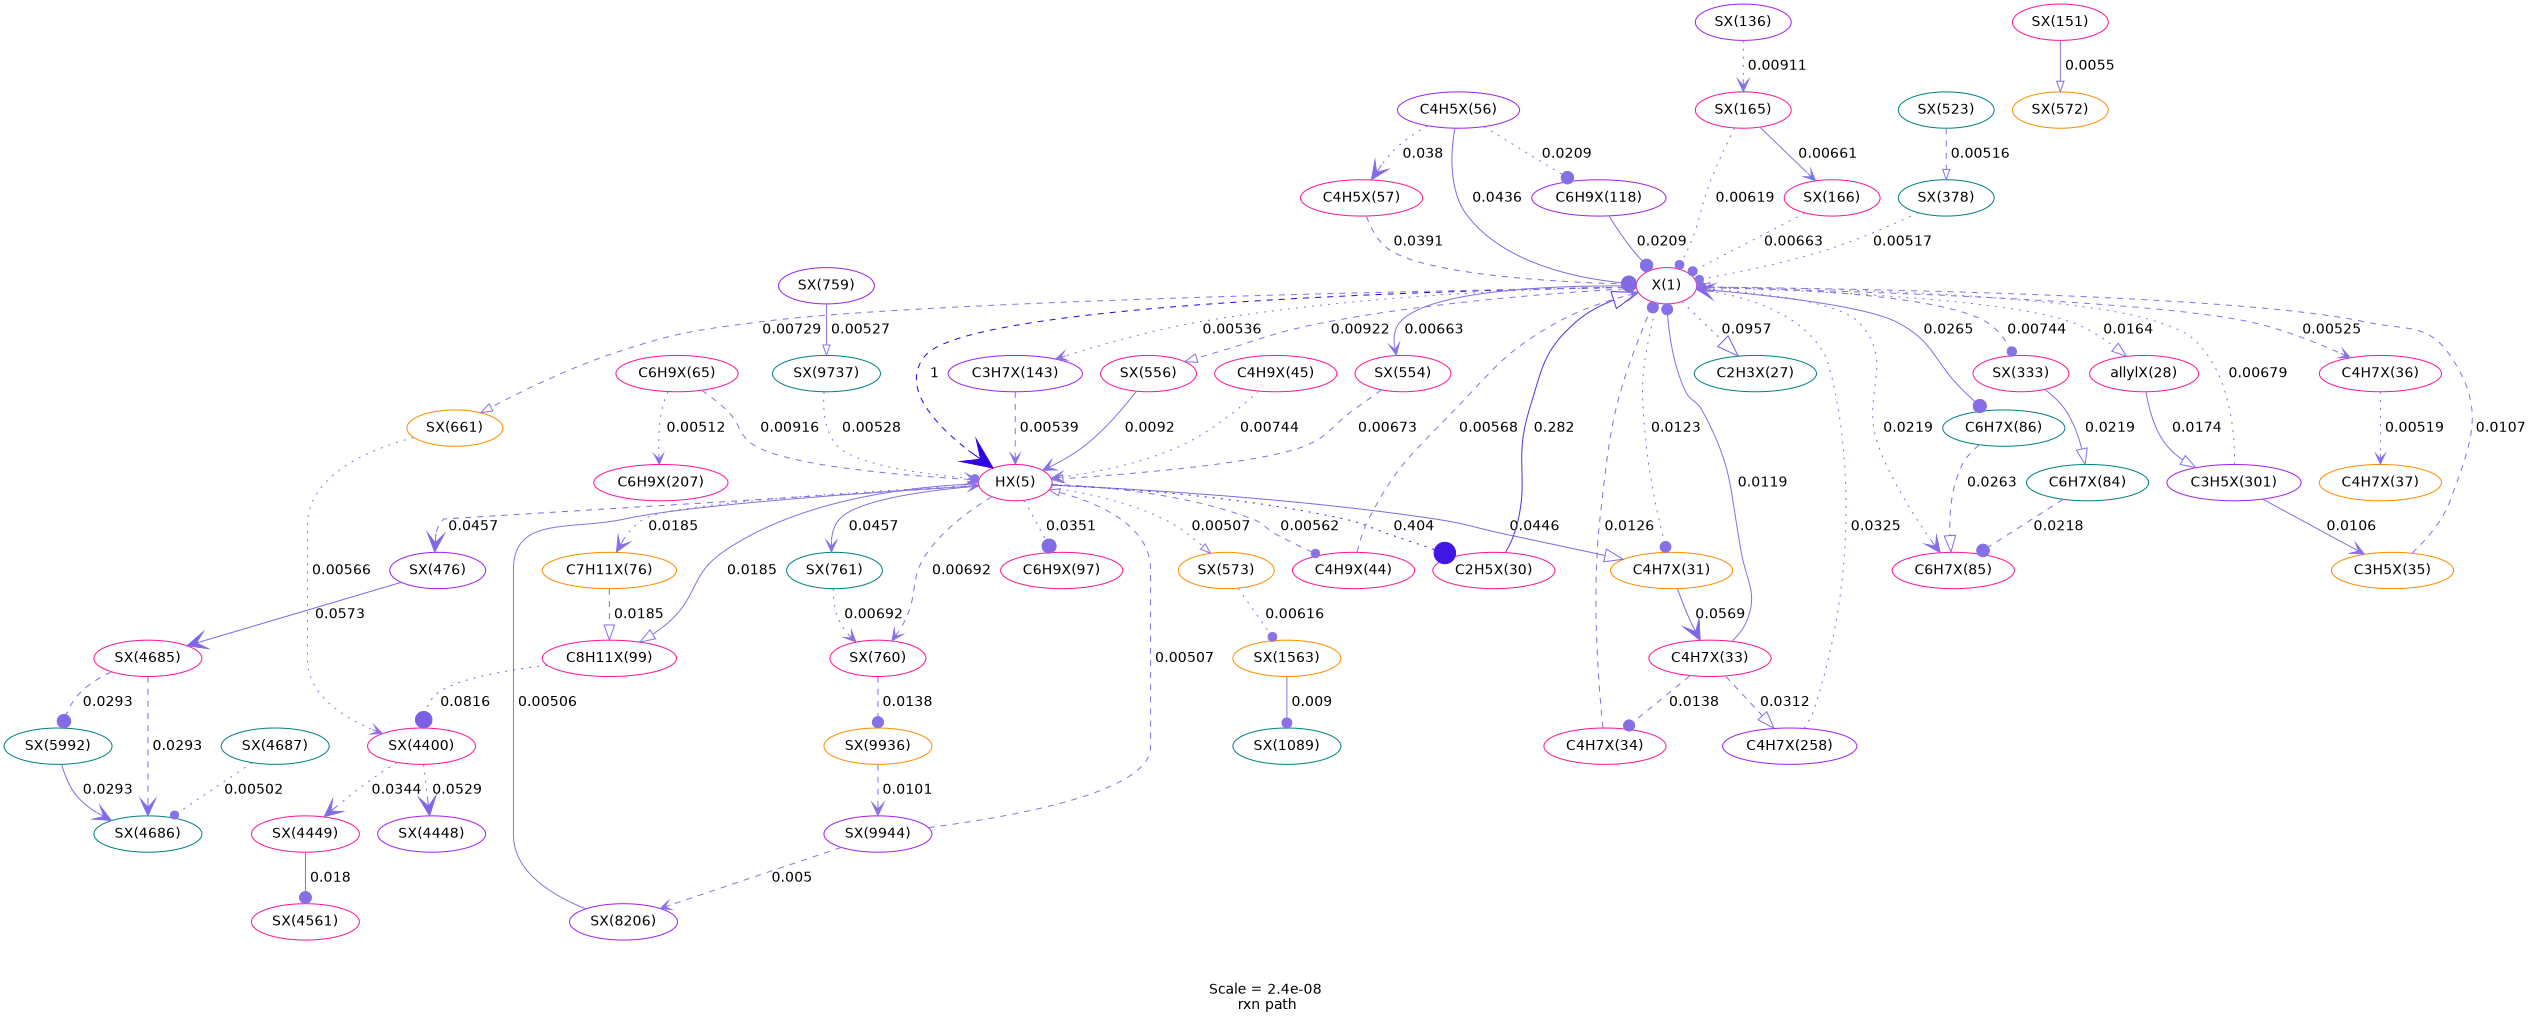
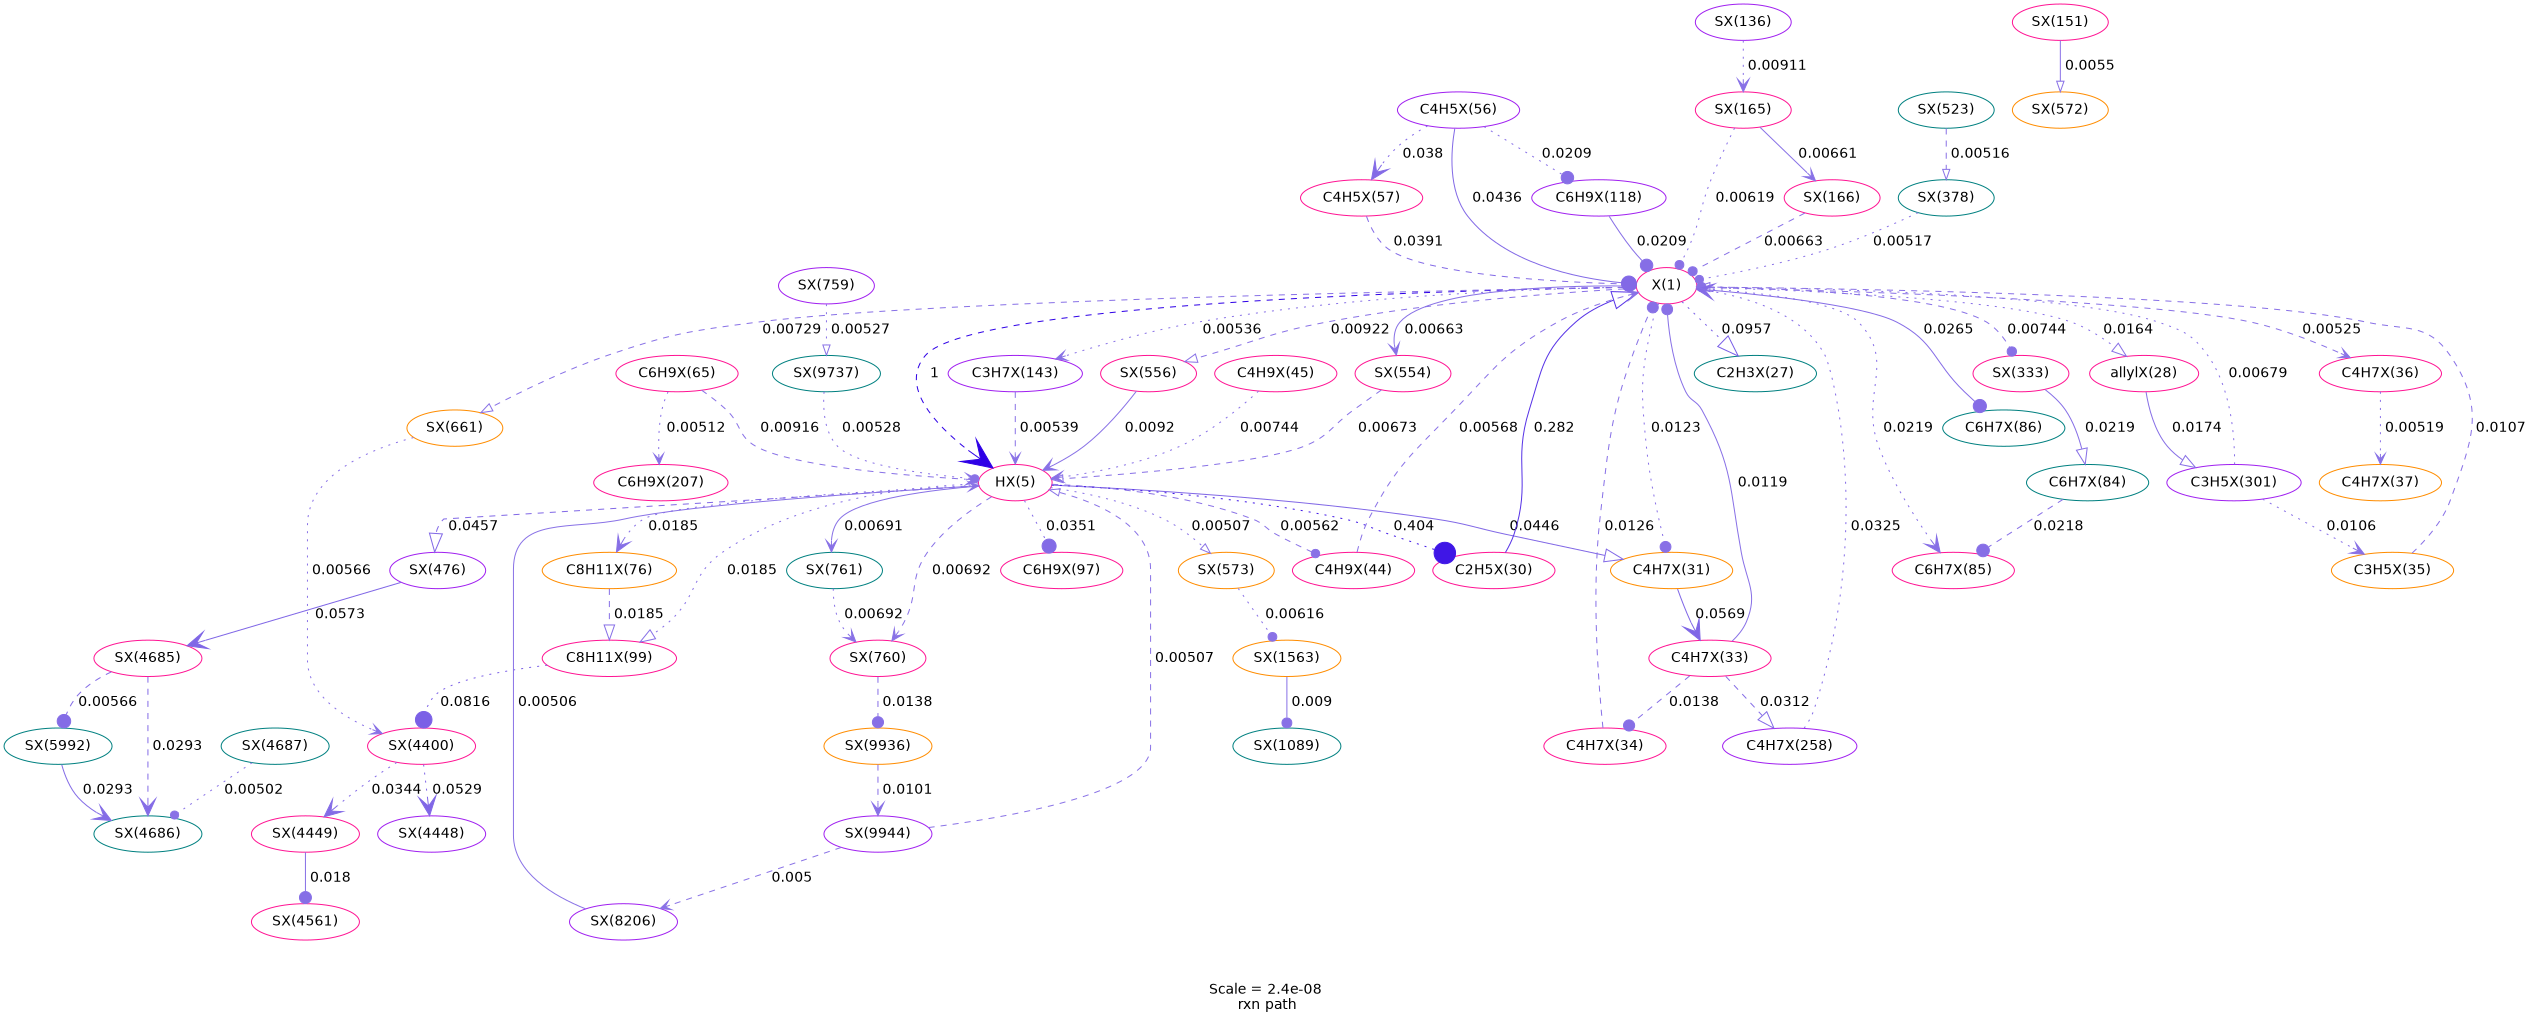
(1751, 241) -> (1751, 241)
(826, 324) -> (826, 324)
(1954, 486) -> none
(662, 506) -> (662, 506)
(794, 517) -> (794, 517)
(2308, 524) -> (2308, 524)
(872, 527) -> (872, 527)
(609, 570) -> (609, 570)
(106, 702) -> (106, 702)
